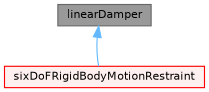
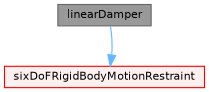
(97, 52) -> (112, 40)
